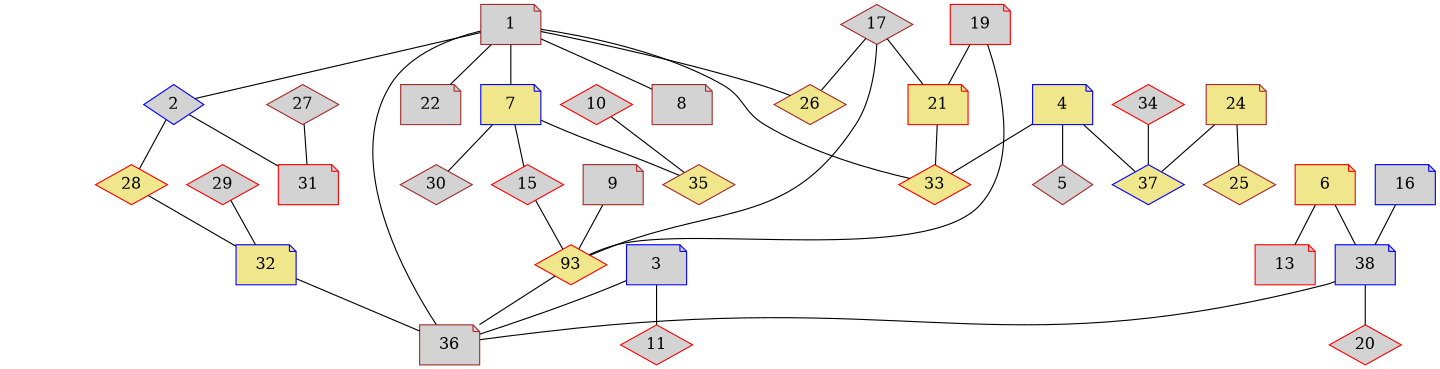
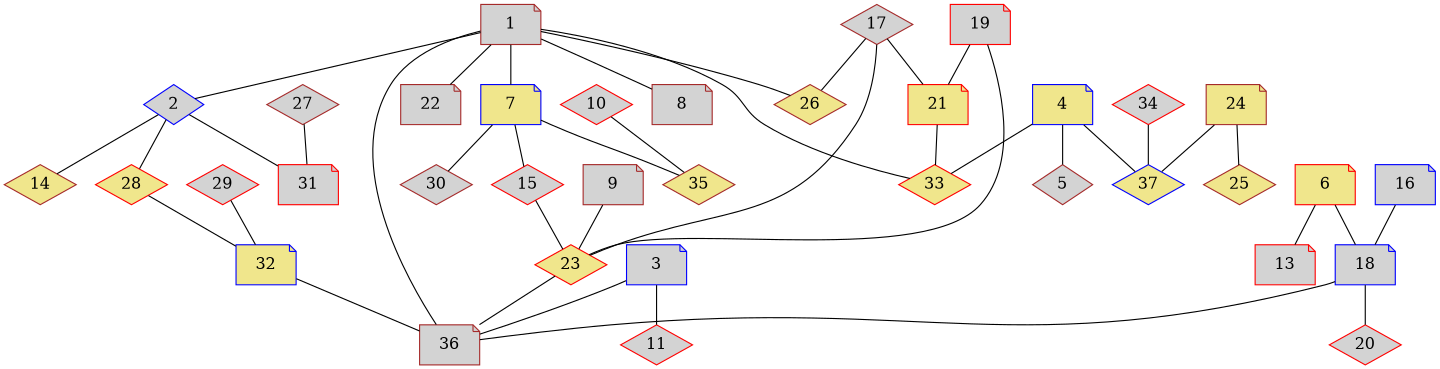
none -> (40, 185)
(571, 265) -> (571, 265)
(1365, 265) -> (1365, 265)
